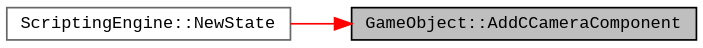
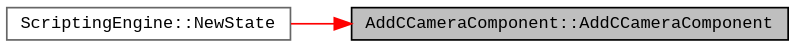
(524, 24) -> (570, 24)
